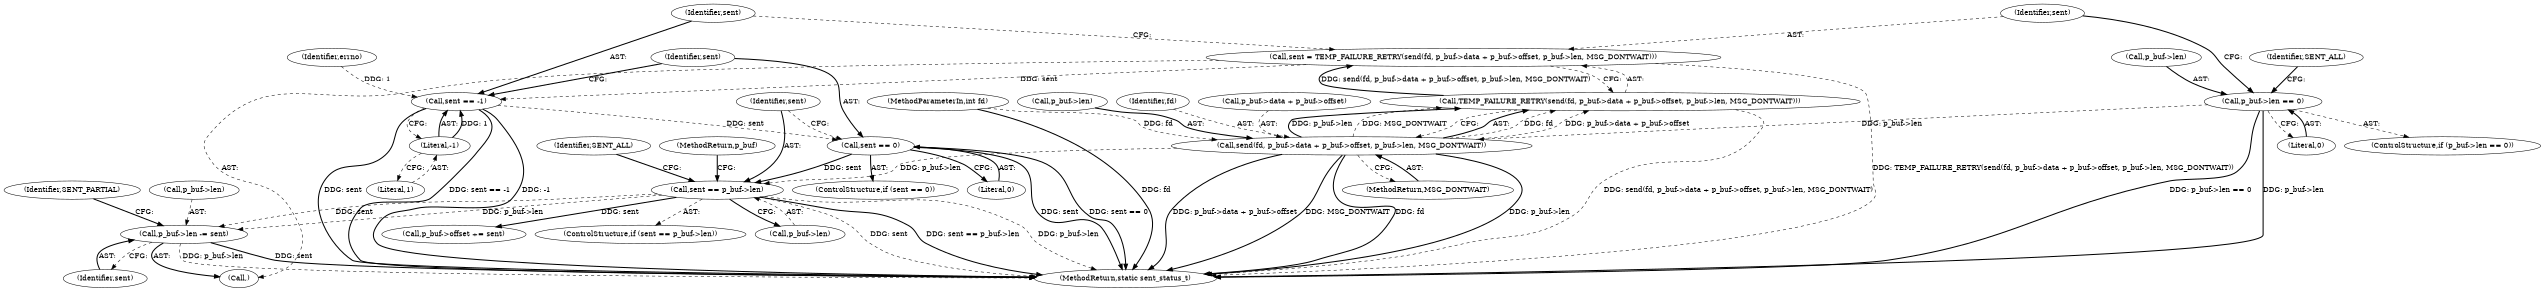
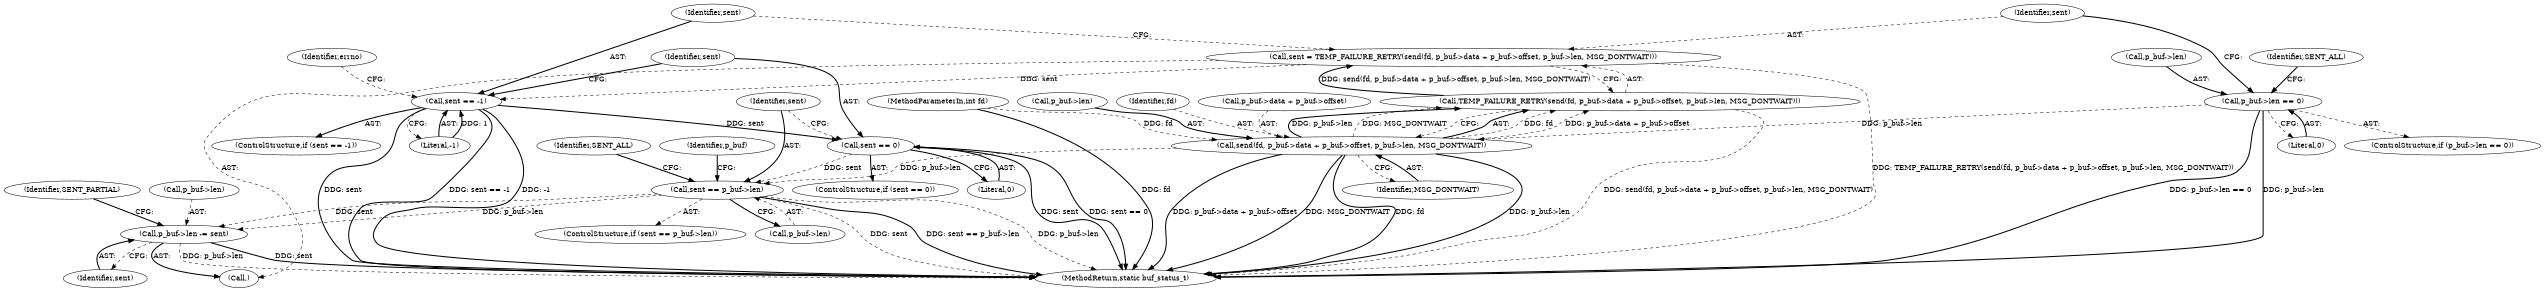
(377, 80) -> (377, 80)
(665, 120) -> (665, 120)
none -> (296, 146)
(717, 146) -> (717, 146)
(807, 170) -> (807, 170)
(395, 190) -> none
(1428, 190) -> (1428, 190)
(454, 234) -> none
(1125, 279) -> (1125, 279)
